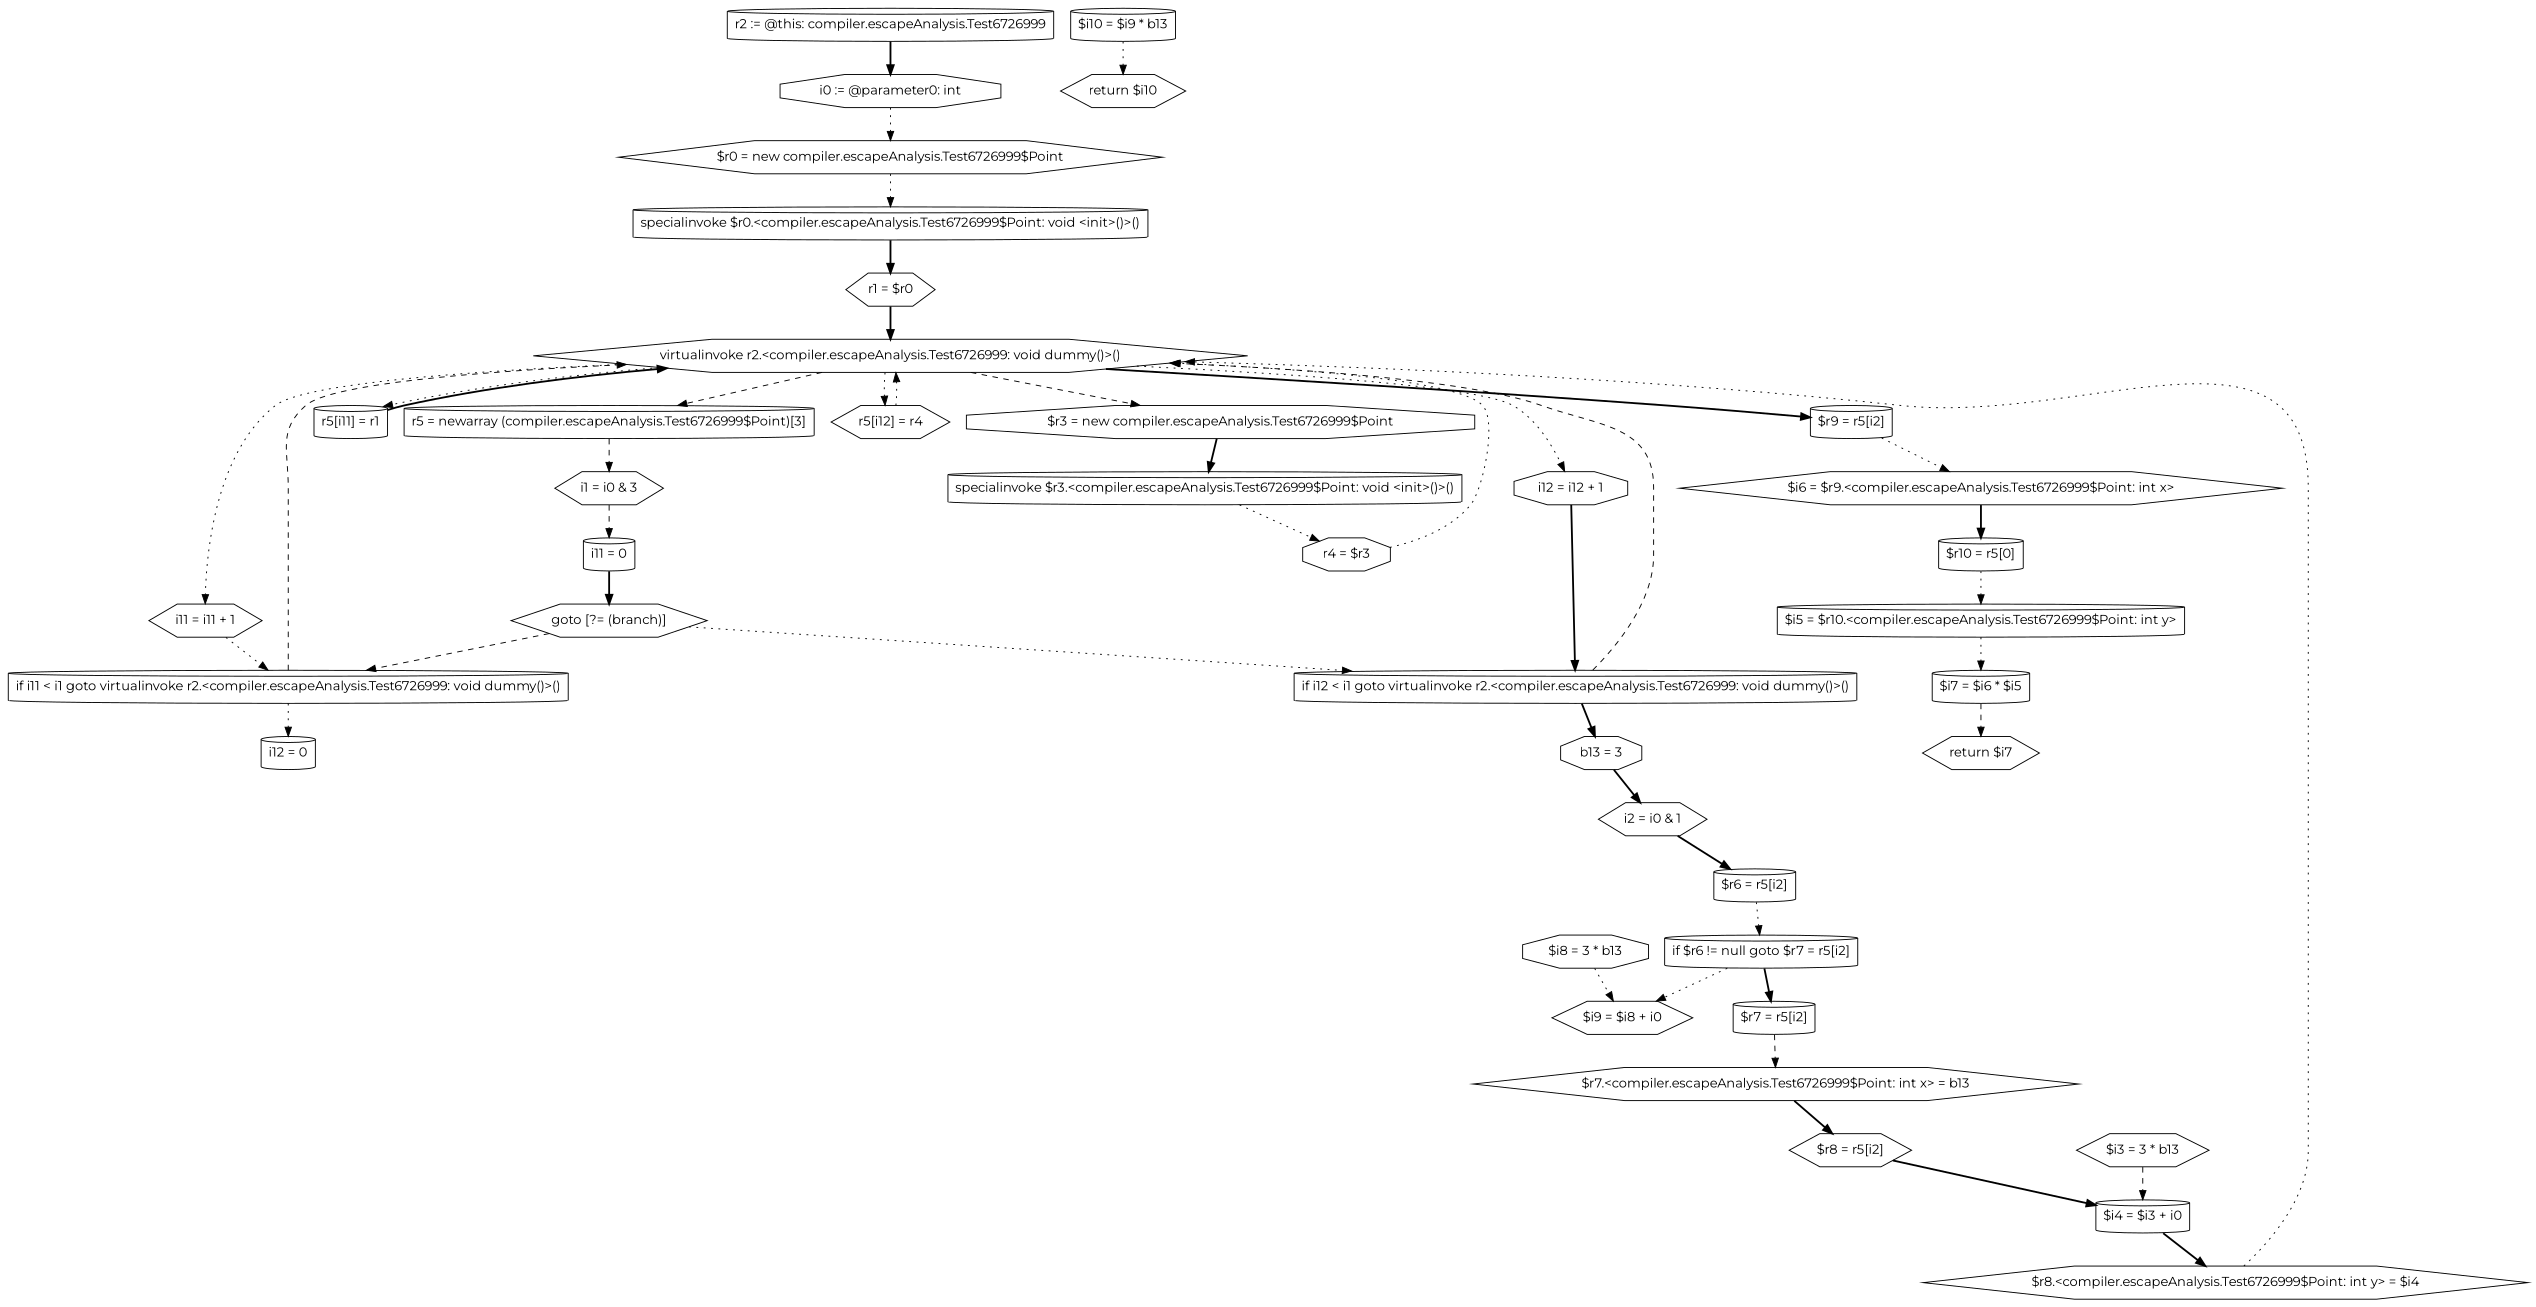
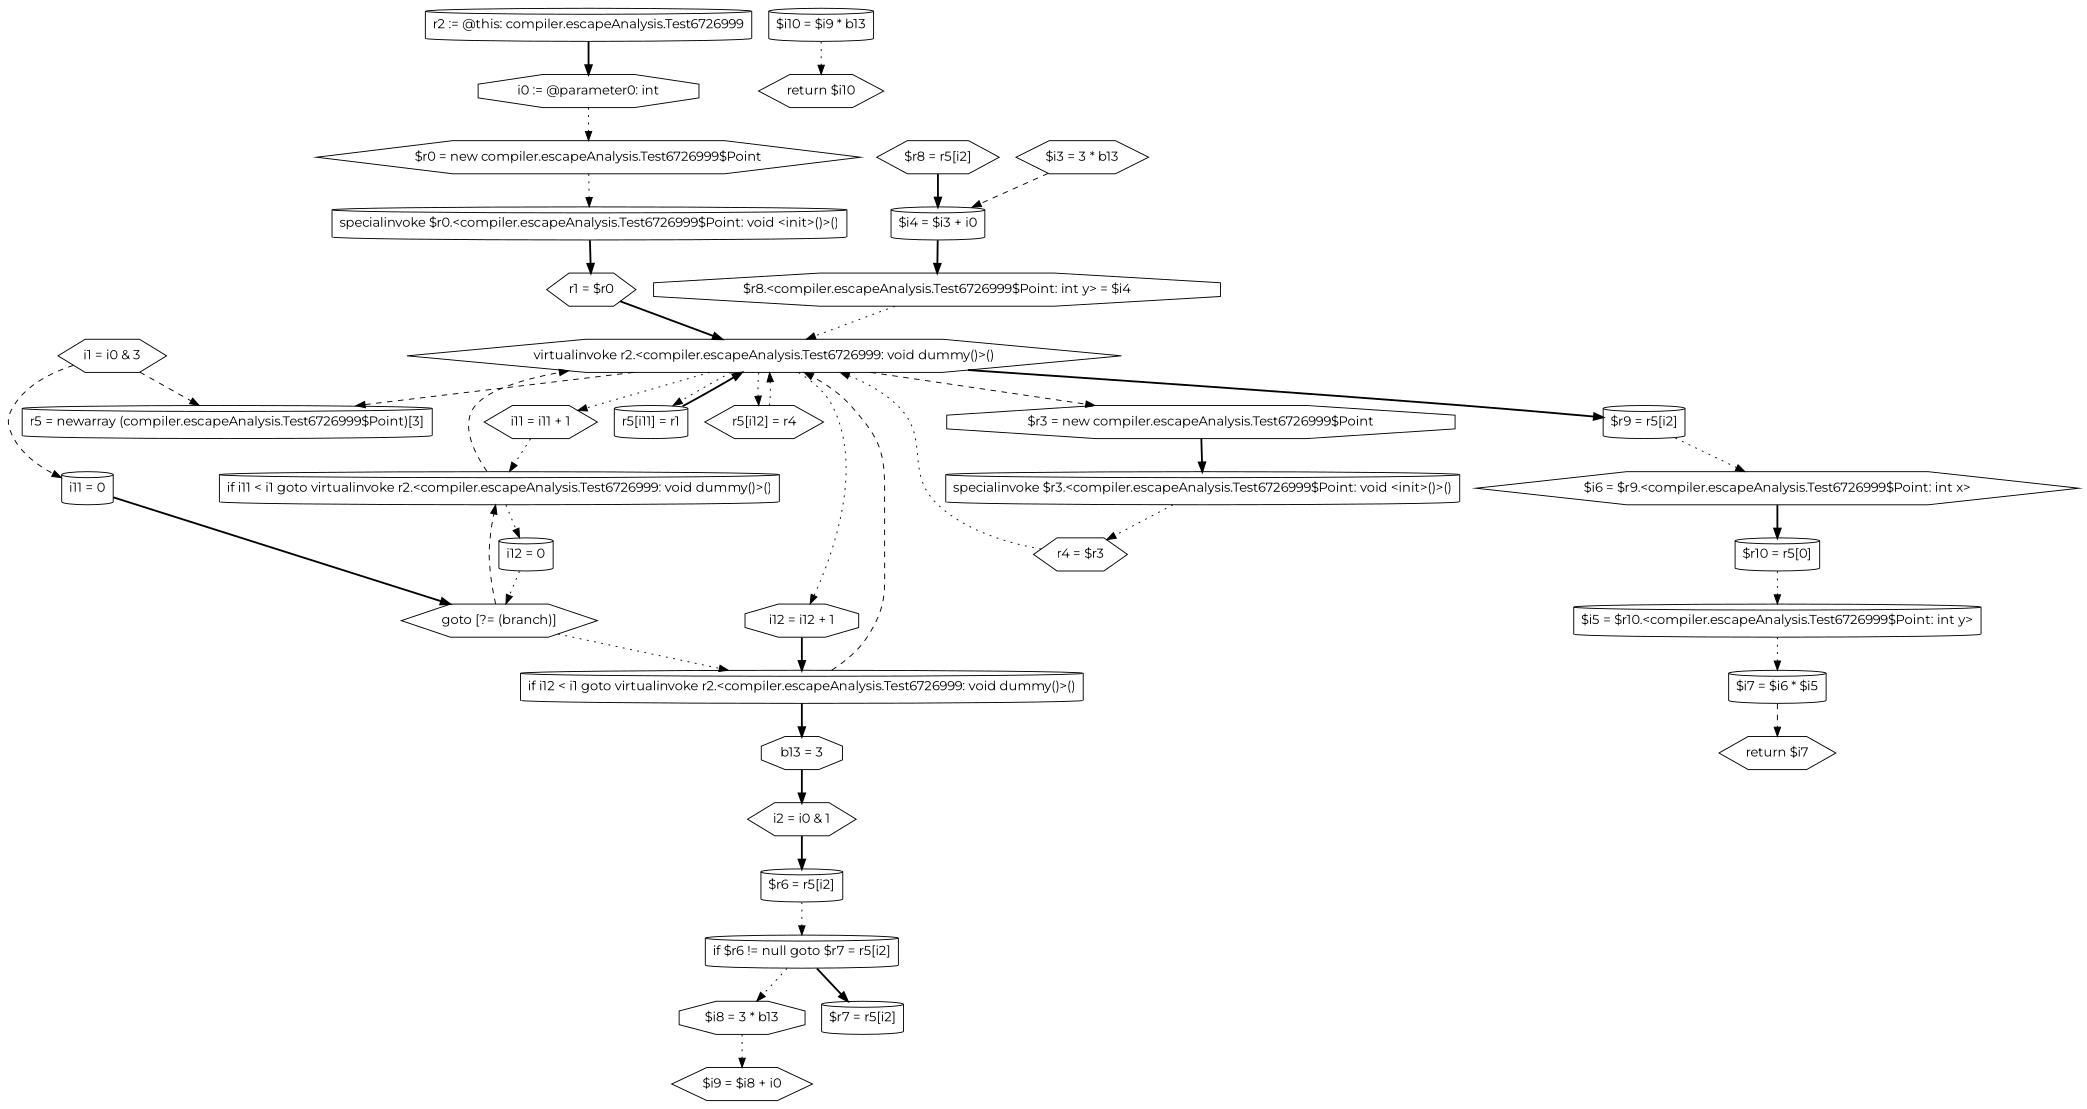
(609, 451) -> (165, 386)
(1347, 554) -> (1080, 554)
none -> (514, 583)
(1696, 983) -> (775, 981)
(1776, 1084) -> none
(2226, 1283) -> (937, 290)
